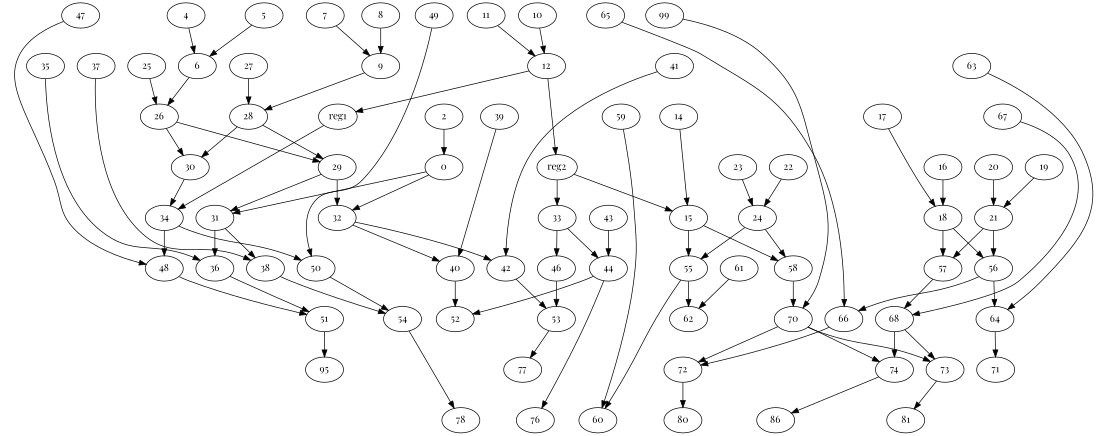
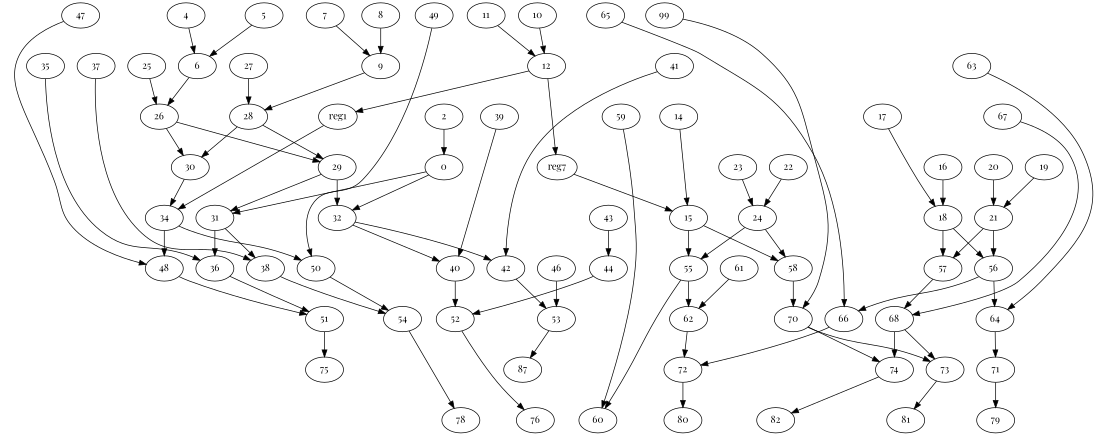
(557, 167) -> (557, 167)
(557, 218) -> none
(577, 342) -> (488, 370)
(741, 343) -> (686, 341)
(325, 370) -> (325, 370)
(523, 370) -> (523, 370)
(776, 420) -> (776, 420)
none -> (996, 420)
